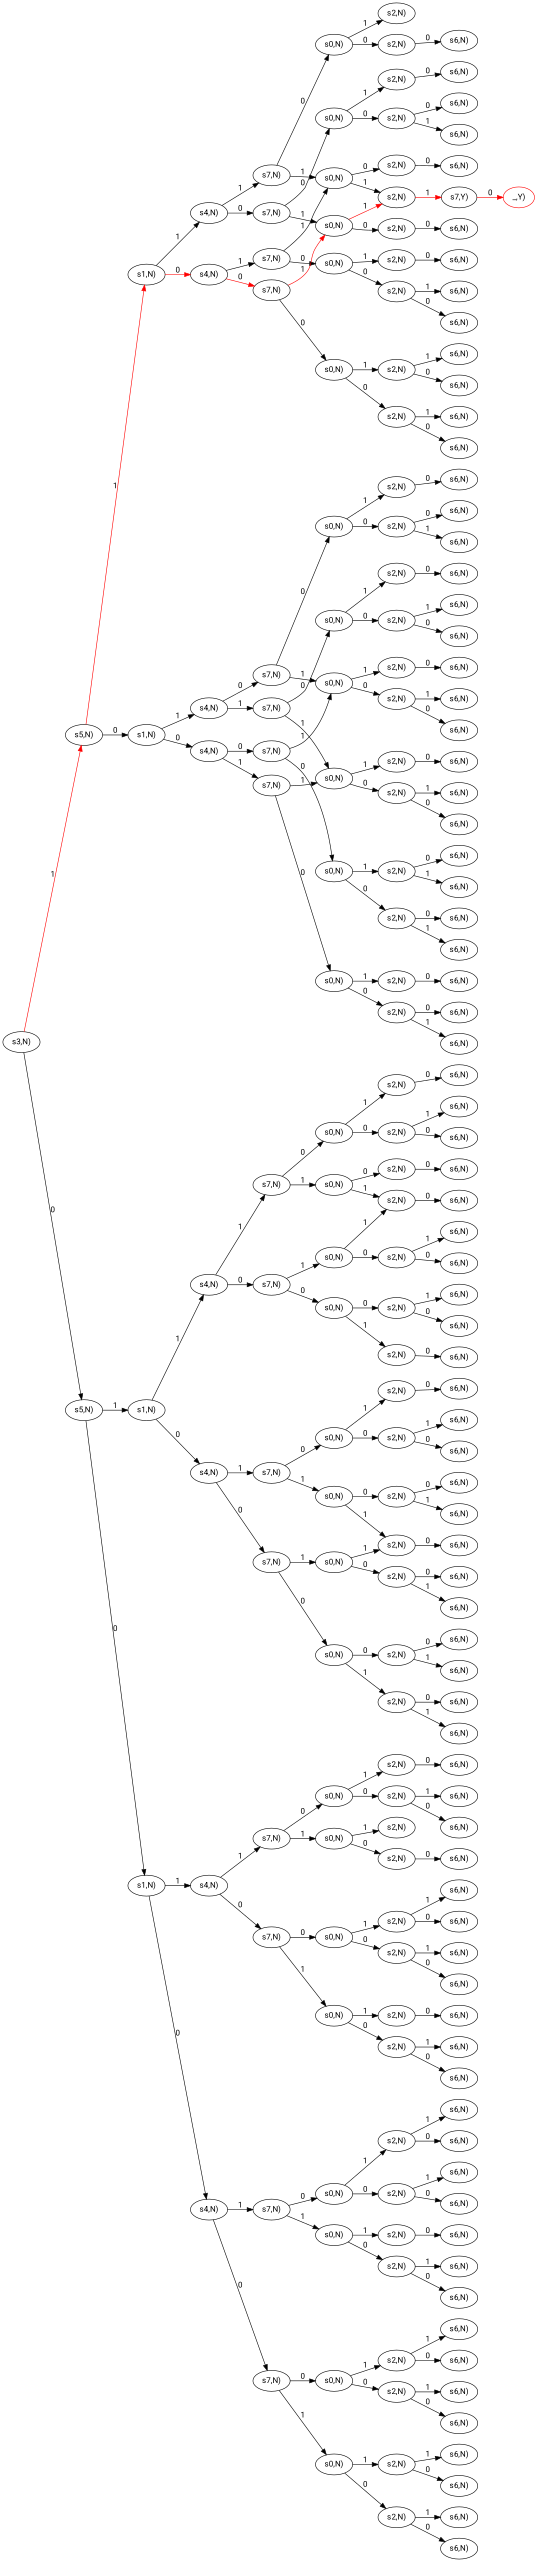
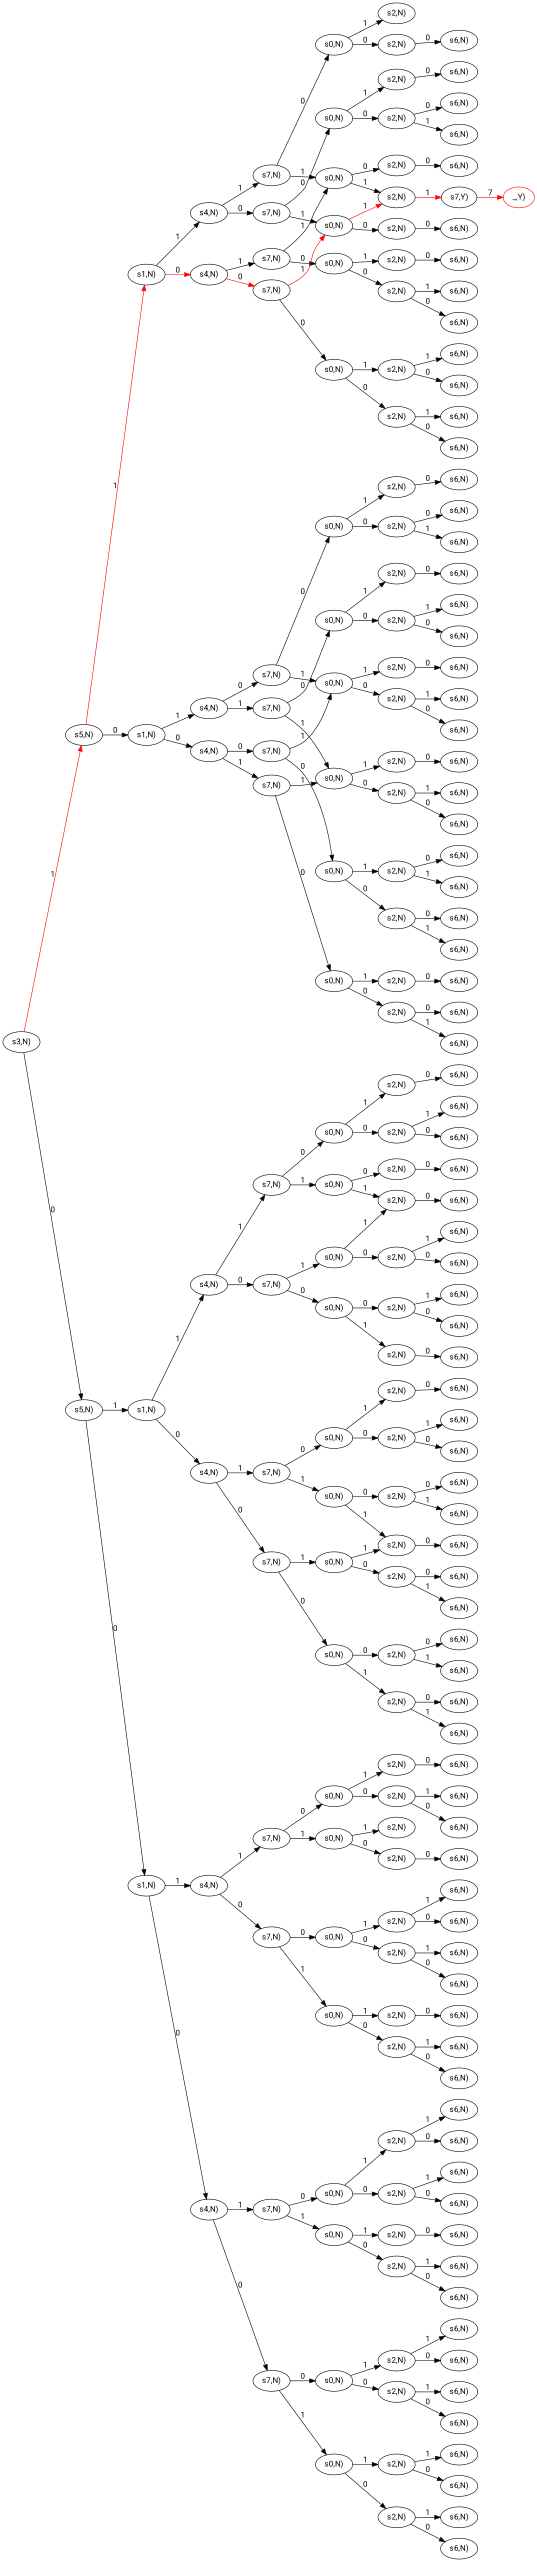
(490, 193) -> (490, 193)
